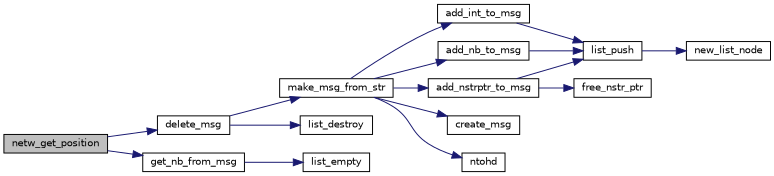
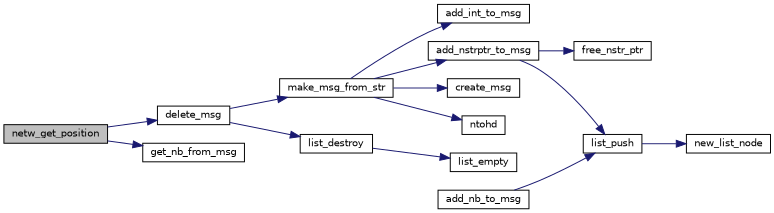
(545, 31) -> none
(405, 71) -> none
(269, 162) -> (406, 153)
